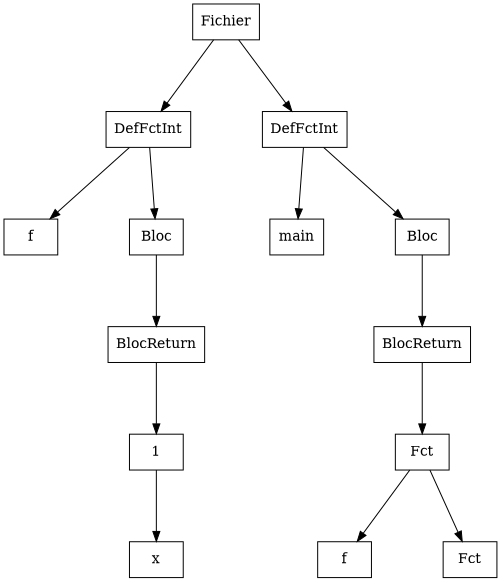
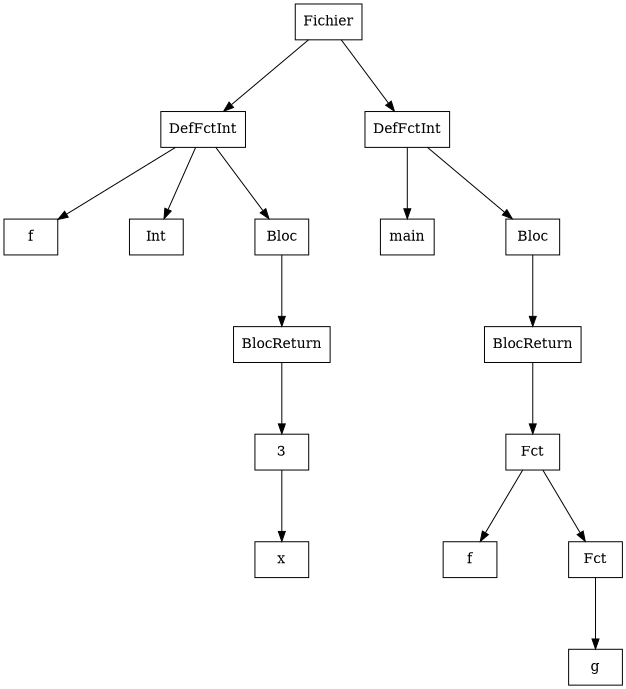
none -> (156, 237)
(156, 452) -> (282, 452)
none -> (596, 667)
